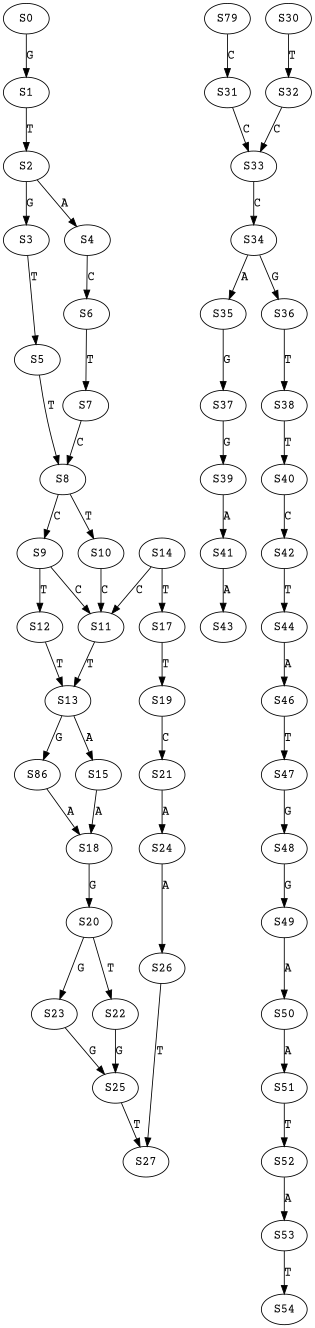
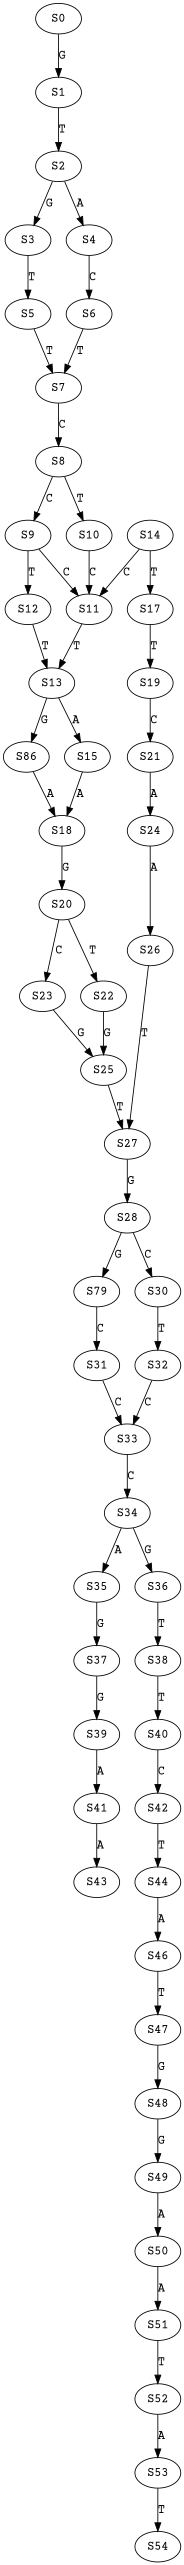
(46, 416) -> (42, 347)
(81, 968) -> (59, 950)
none -> (127, 1218)
